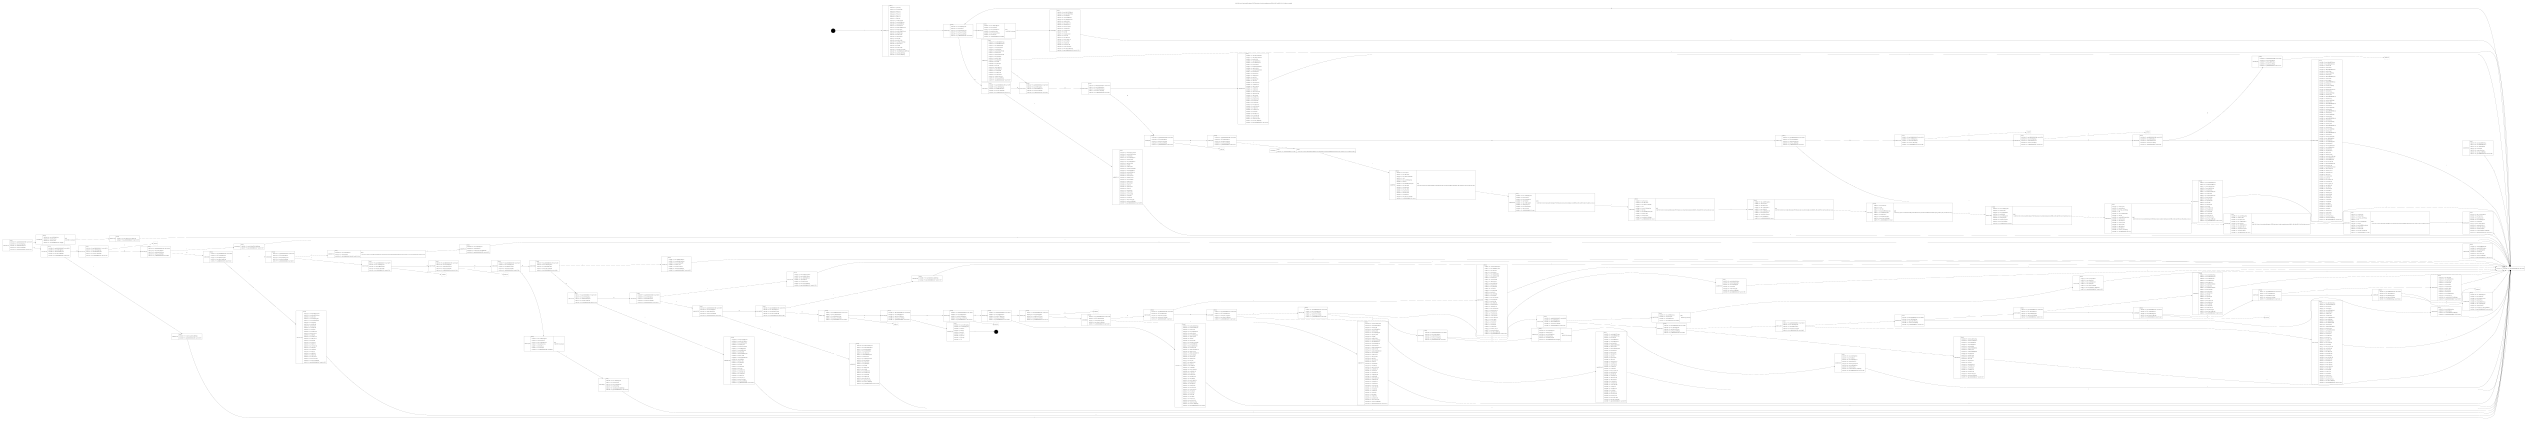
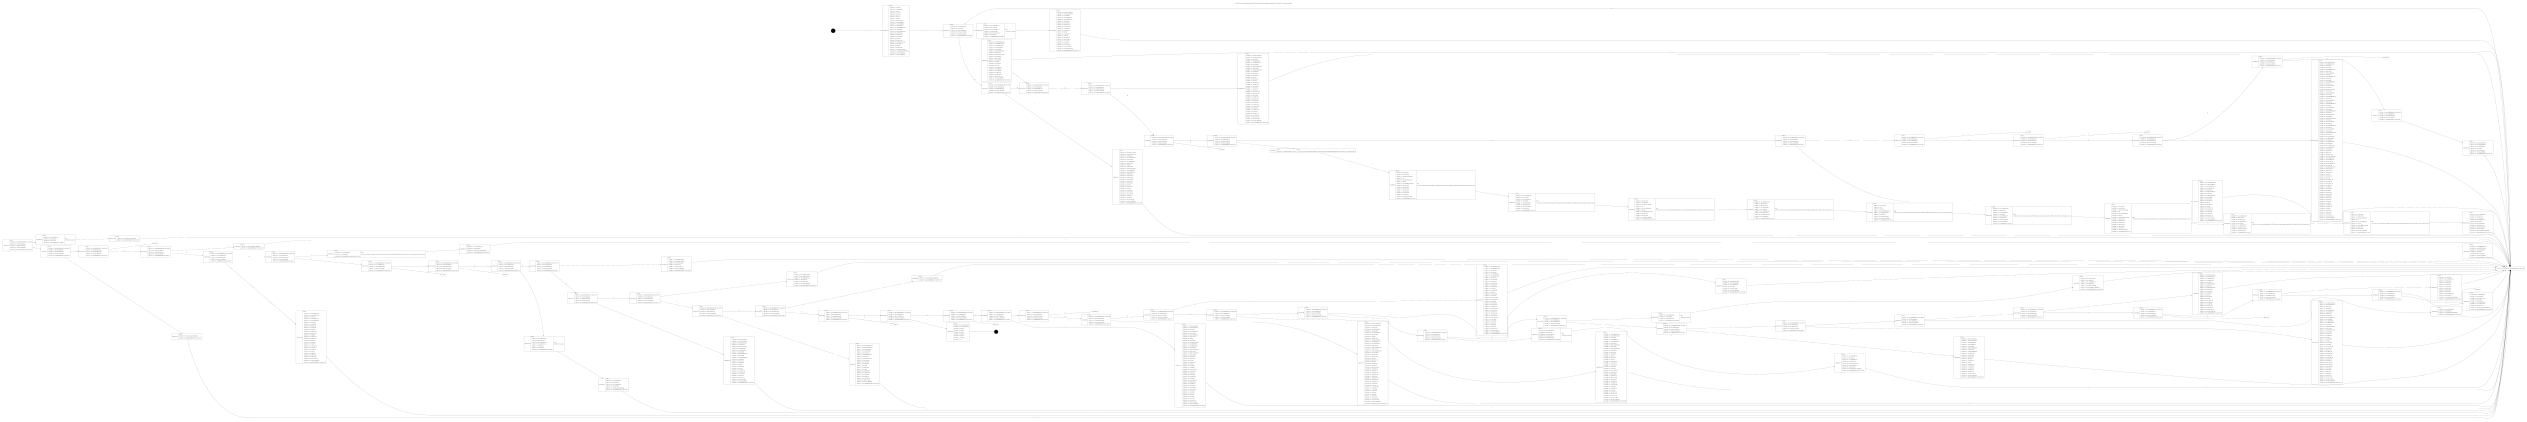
none -> (2387, 115)
